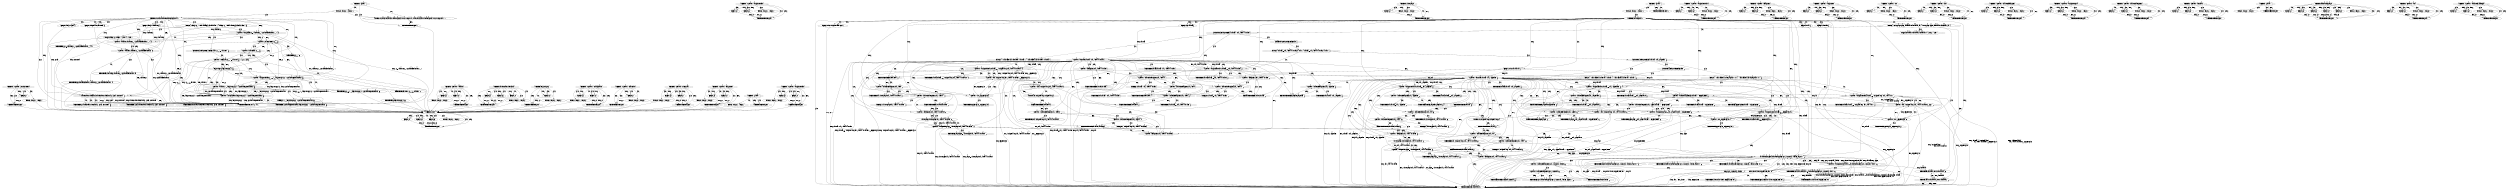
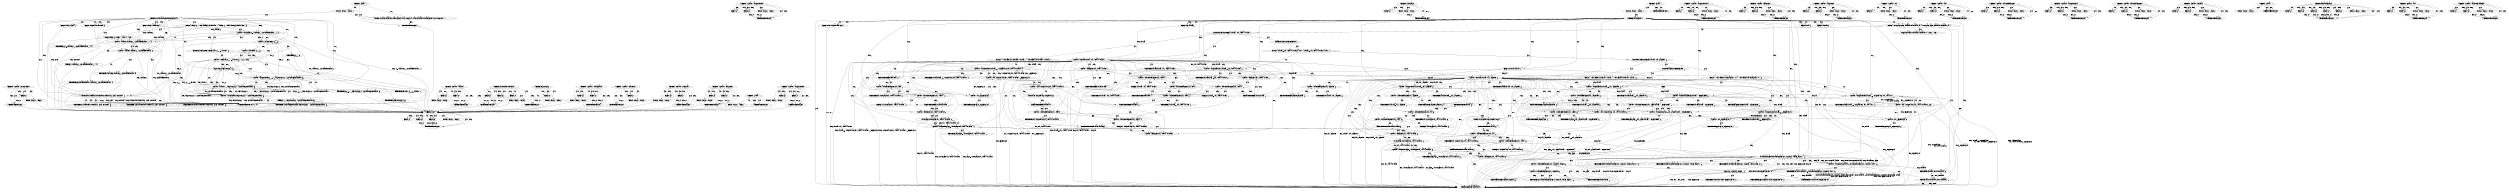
(253, 45) -> none
none -> (81, 64)
(1406, 69) -> (1406, 69)
(1663, 87) -> (1663, 87)
(1571, 100) -> (1571, 100)
(1741, 176) -> (1733, 174)
